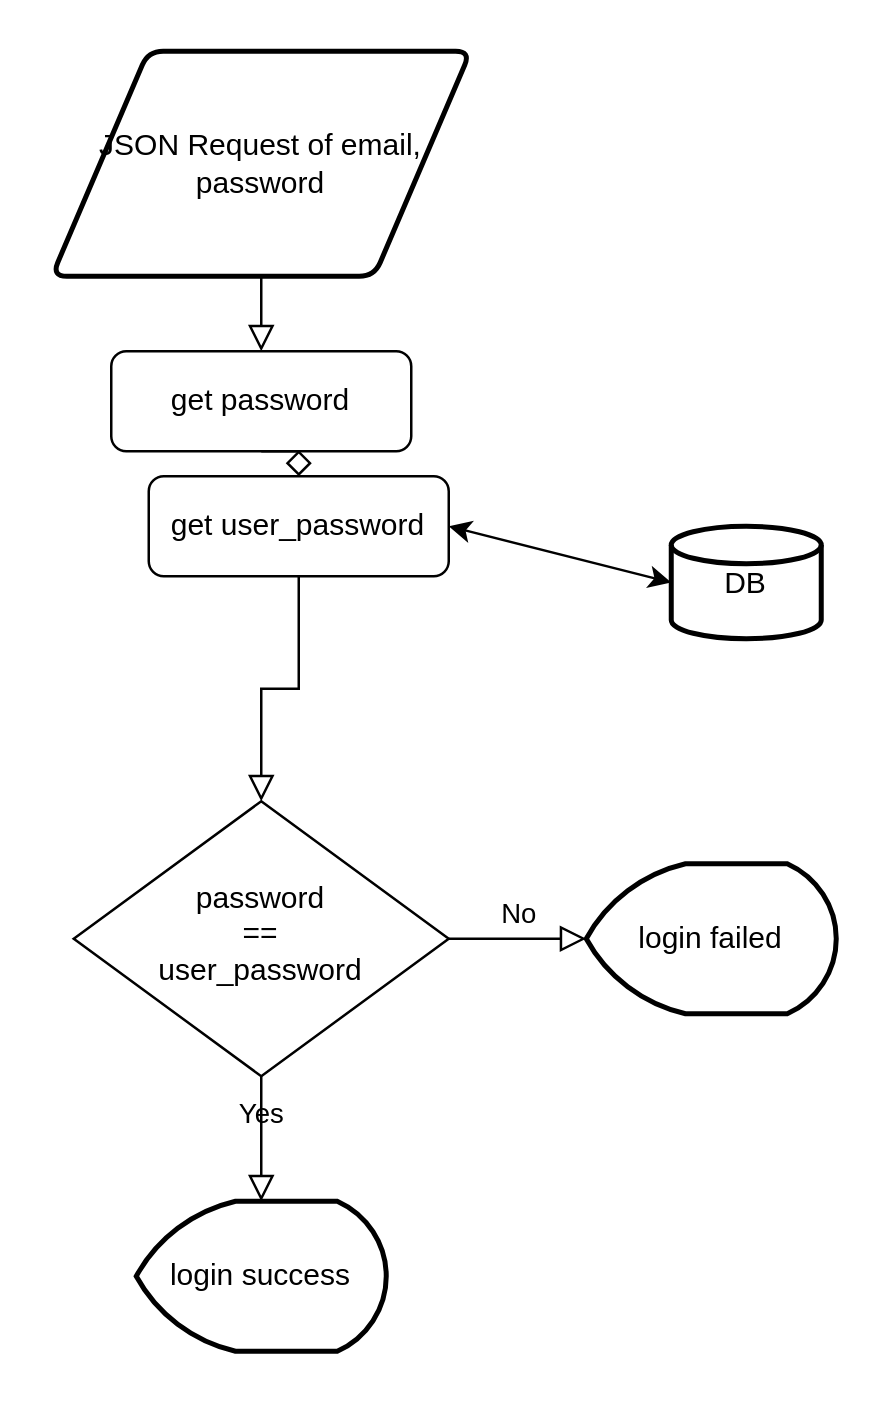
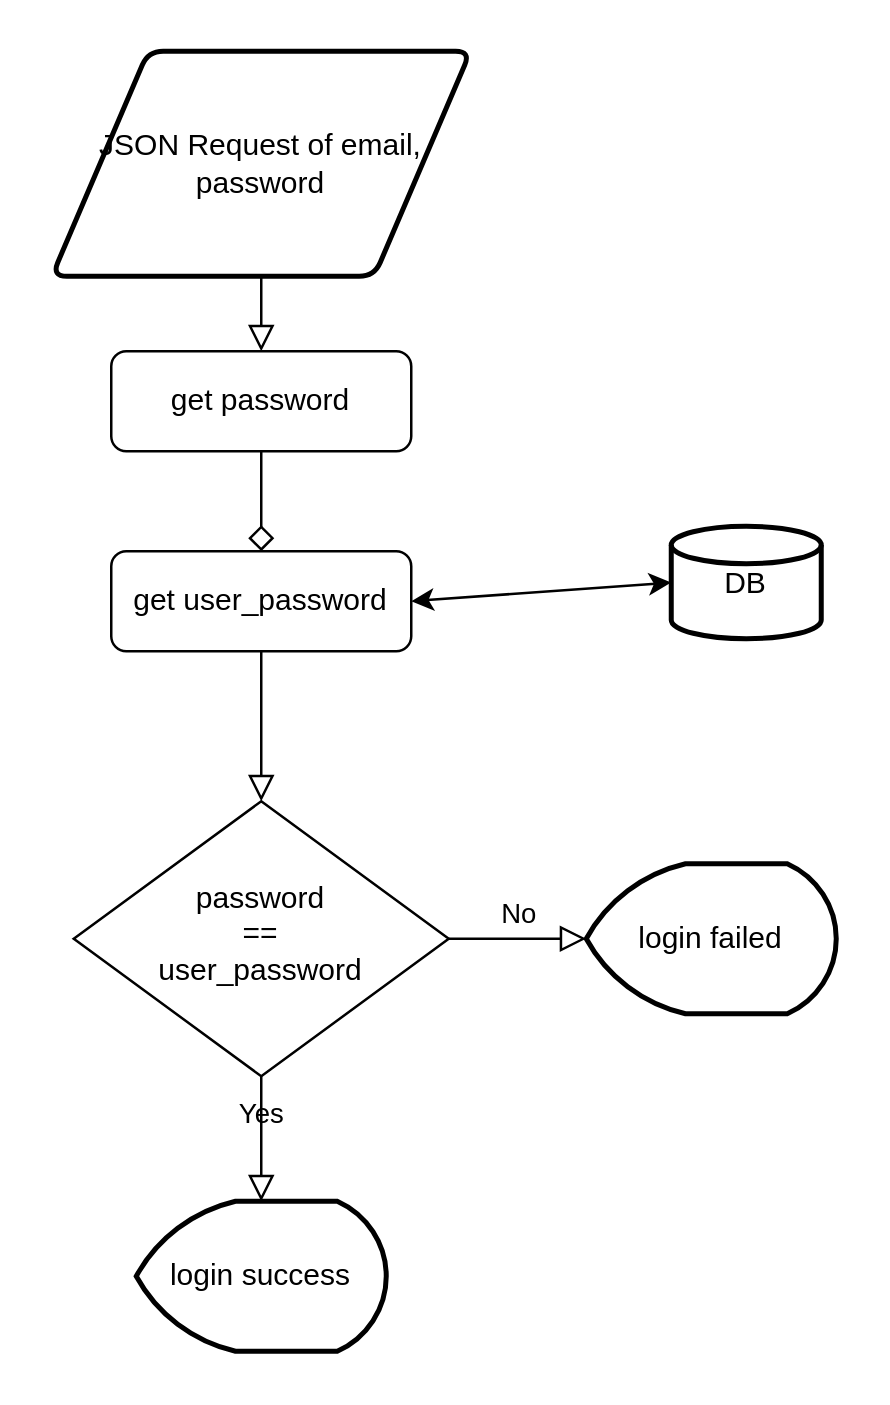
(299, 526) -> (261, 601)
